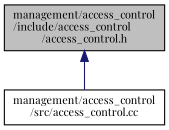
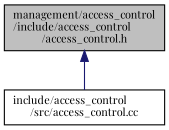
(84, 107) -> (84, 107)
